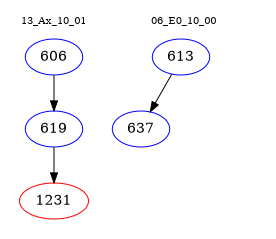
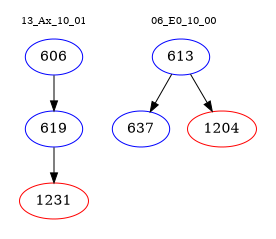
none -> (222, 129)
